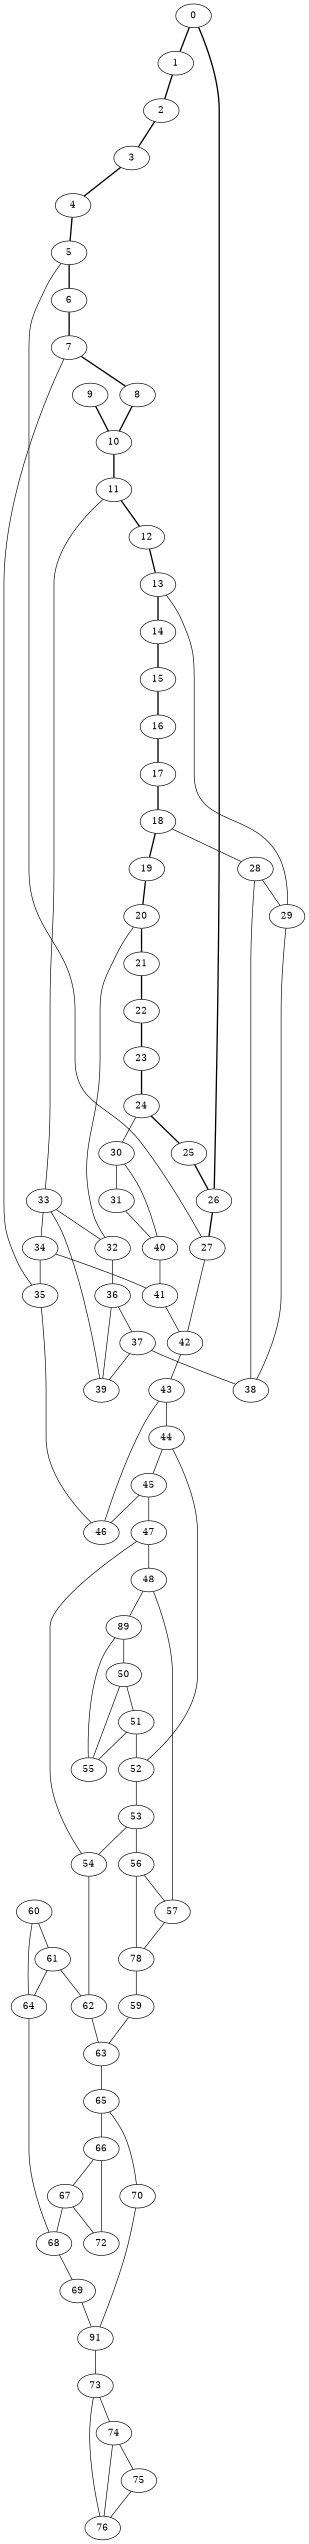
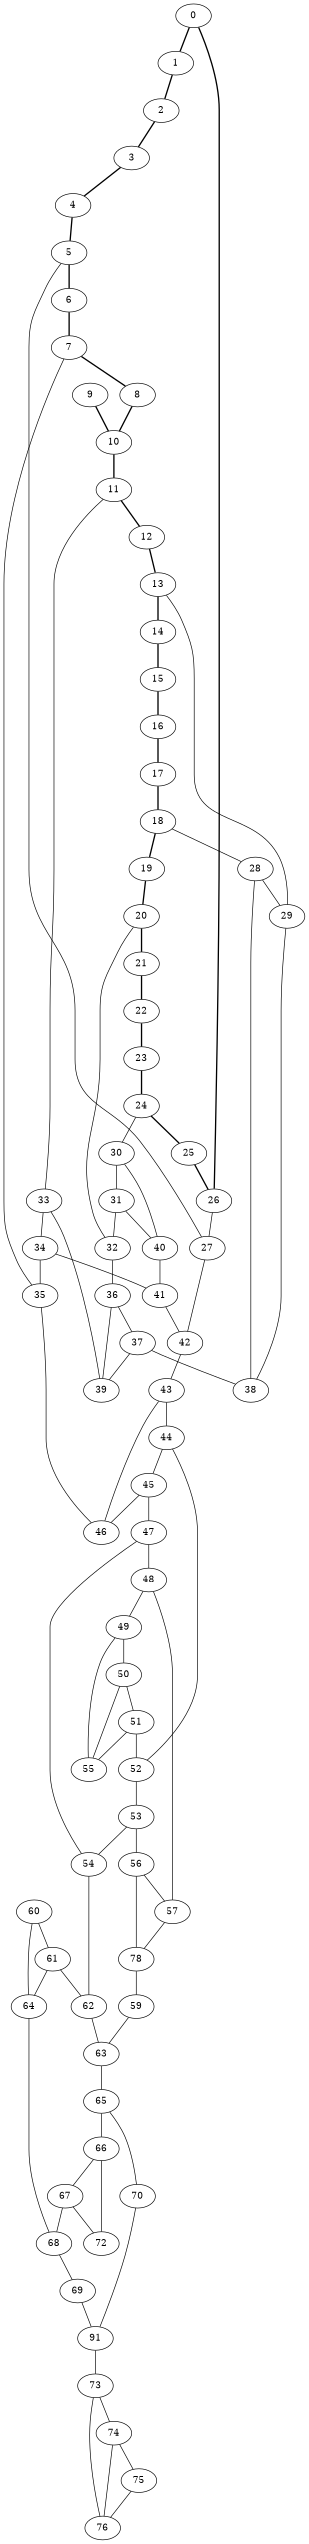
(211, 1224) -> (211, 1224)
(78, 1225) -> (115, 1225)
(124, 1627) -> (124, 1627)
